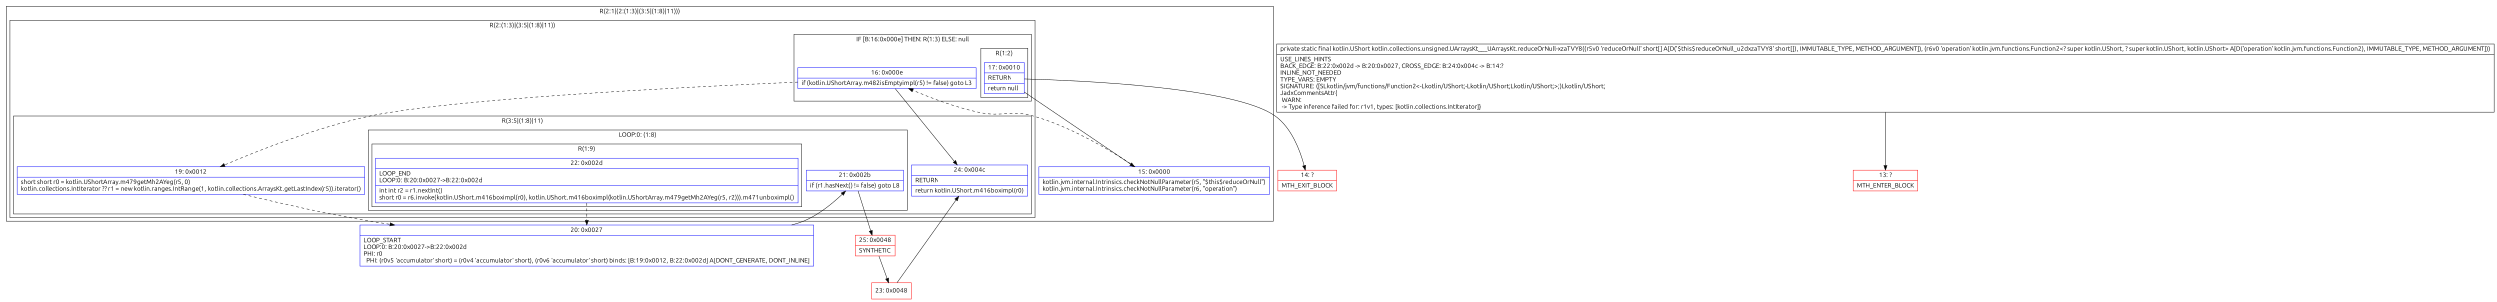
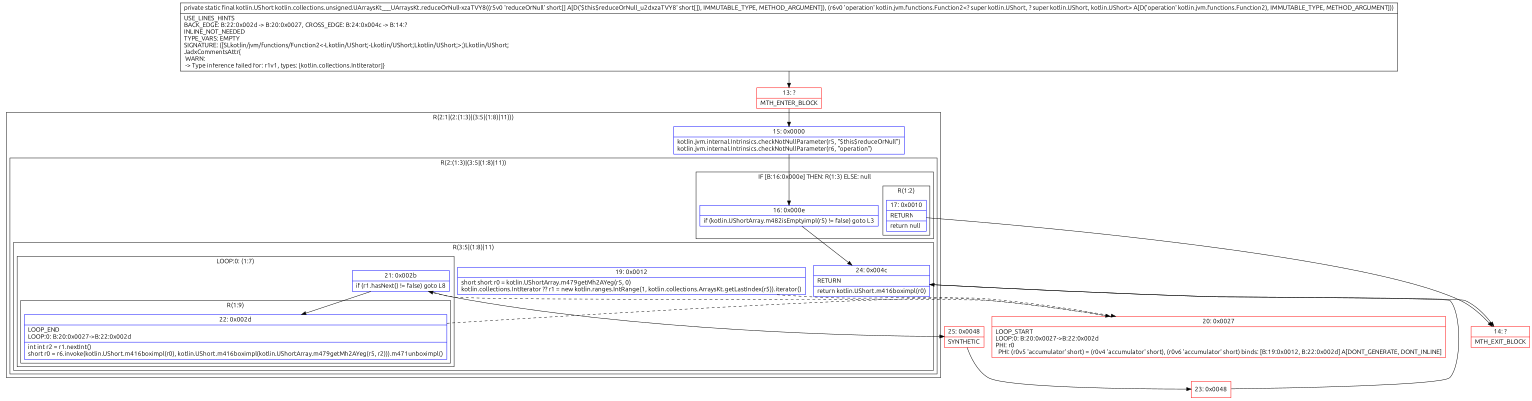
(507, 99) -> none
(1040, 118) -> (789, 178)
(1077, 128) -> (789, 115)
(638, 135) -> (236, 262)
(827, 207) -> (773, 299)
(587, 246) -> (1219, 337)
none -> (1215, 297)
none -> (335, 303)
